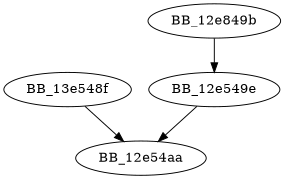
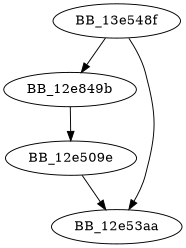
none -> (96, 51)
(214, 90) -> (71, 158)
(141, 158) -> (117, 227)
